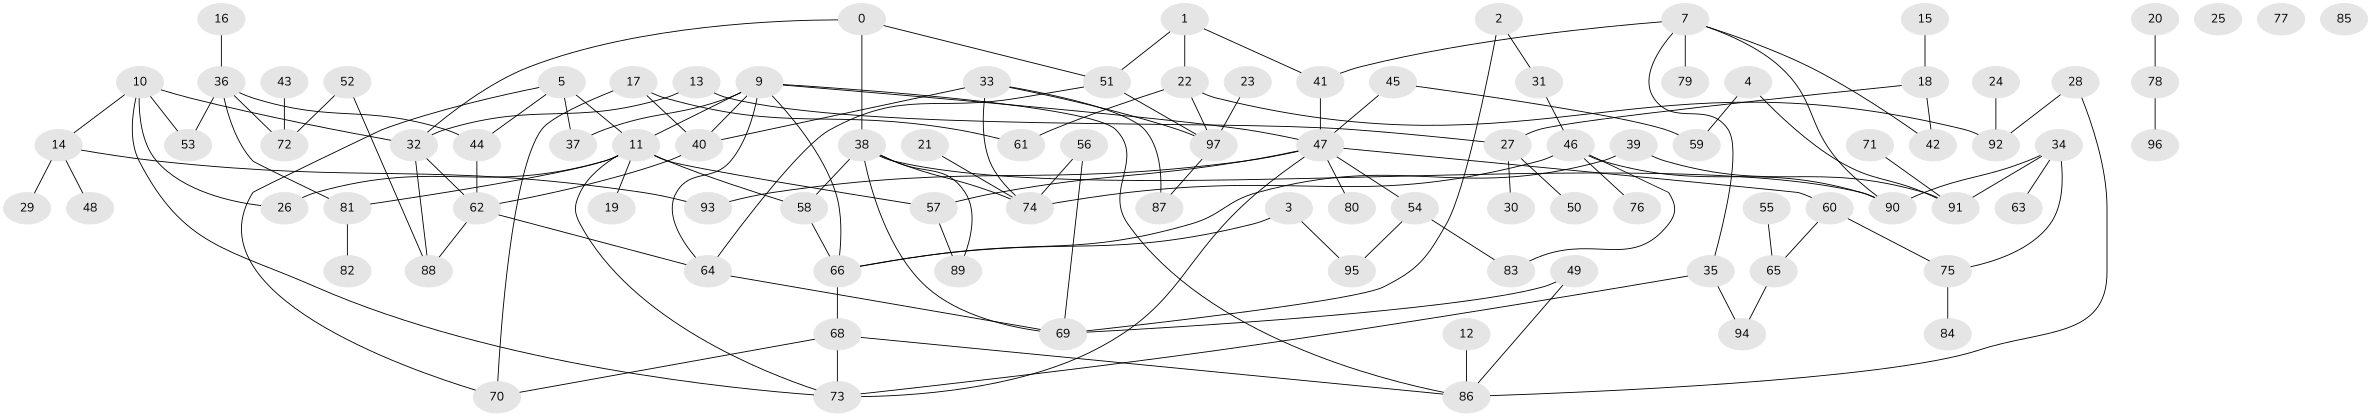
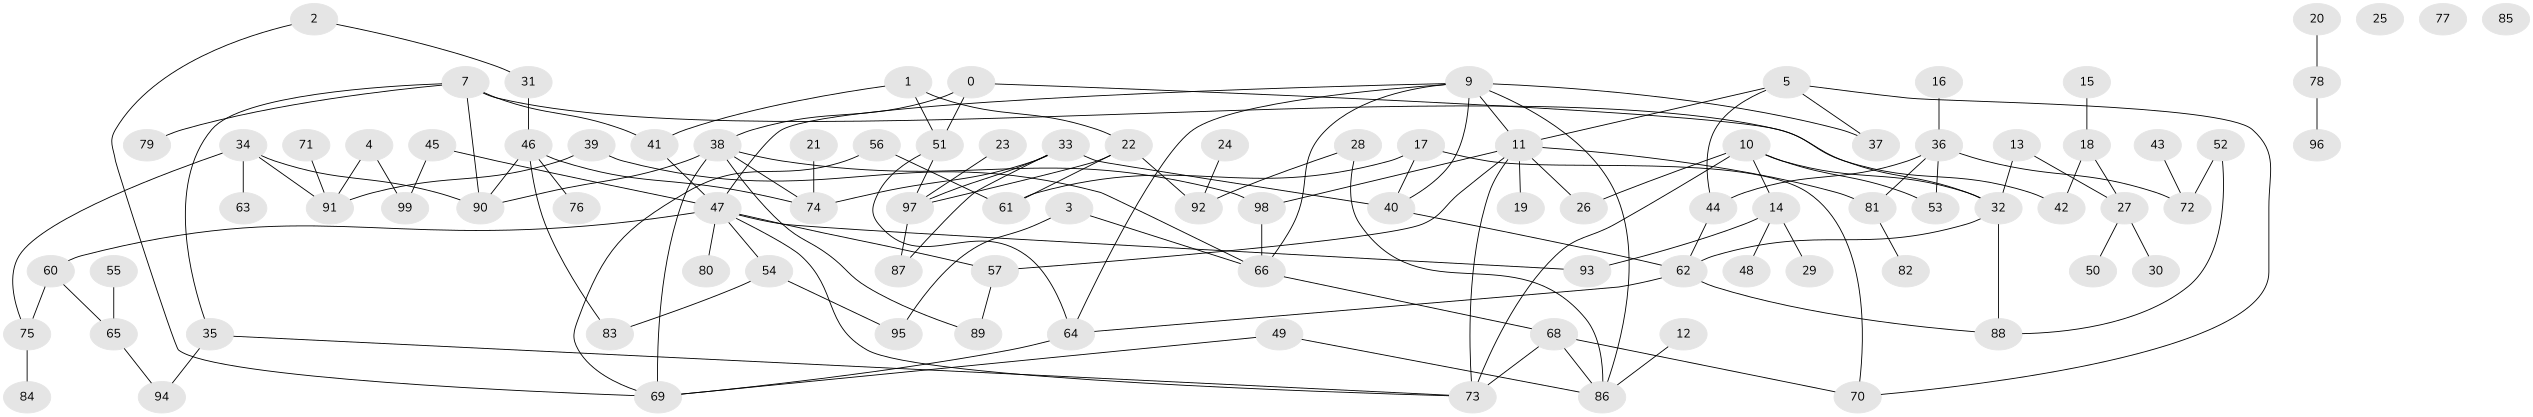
(1697, 145) -> (405, 208)
(1064, 169) -> (942, 177)
(804, 208) -> (1262, 208)
